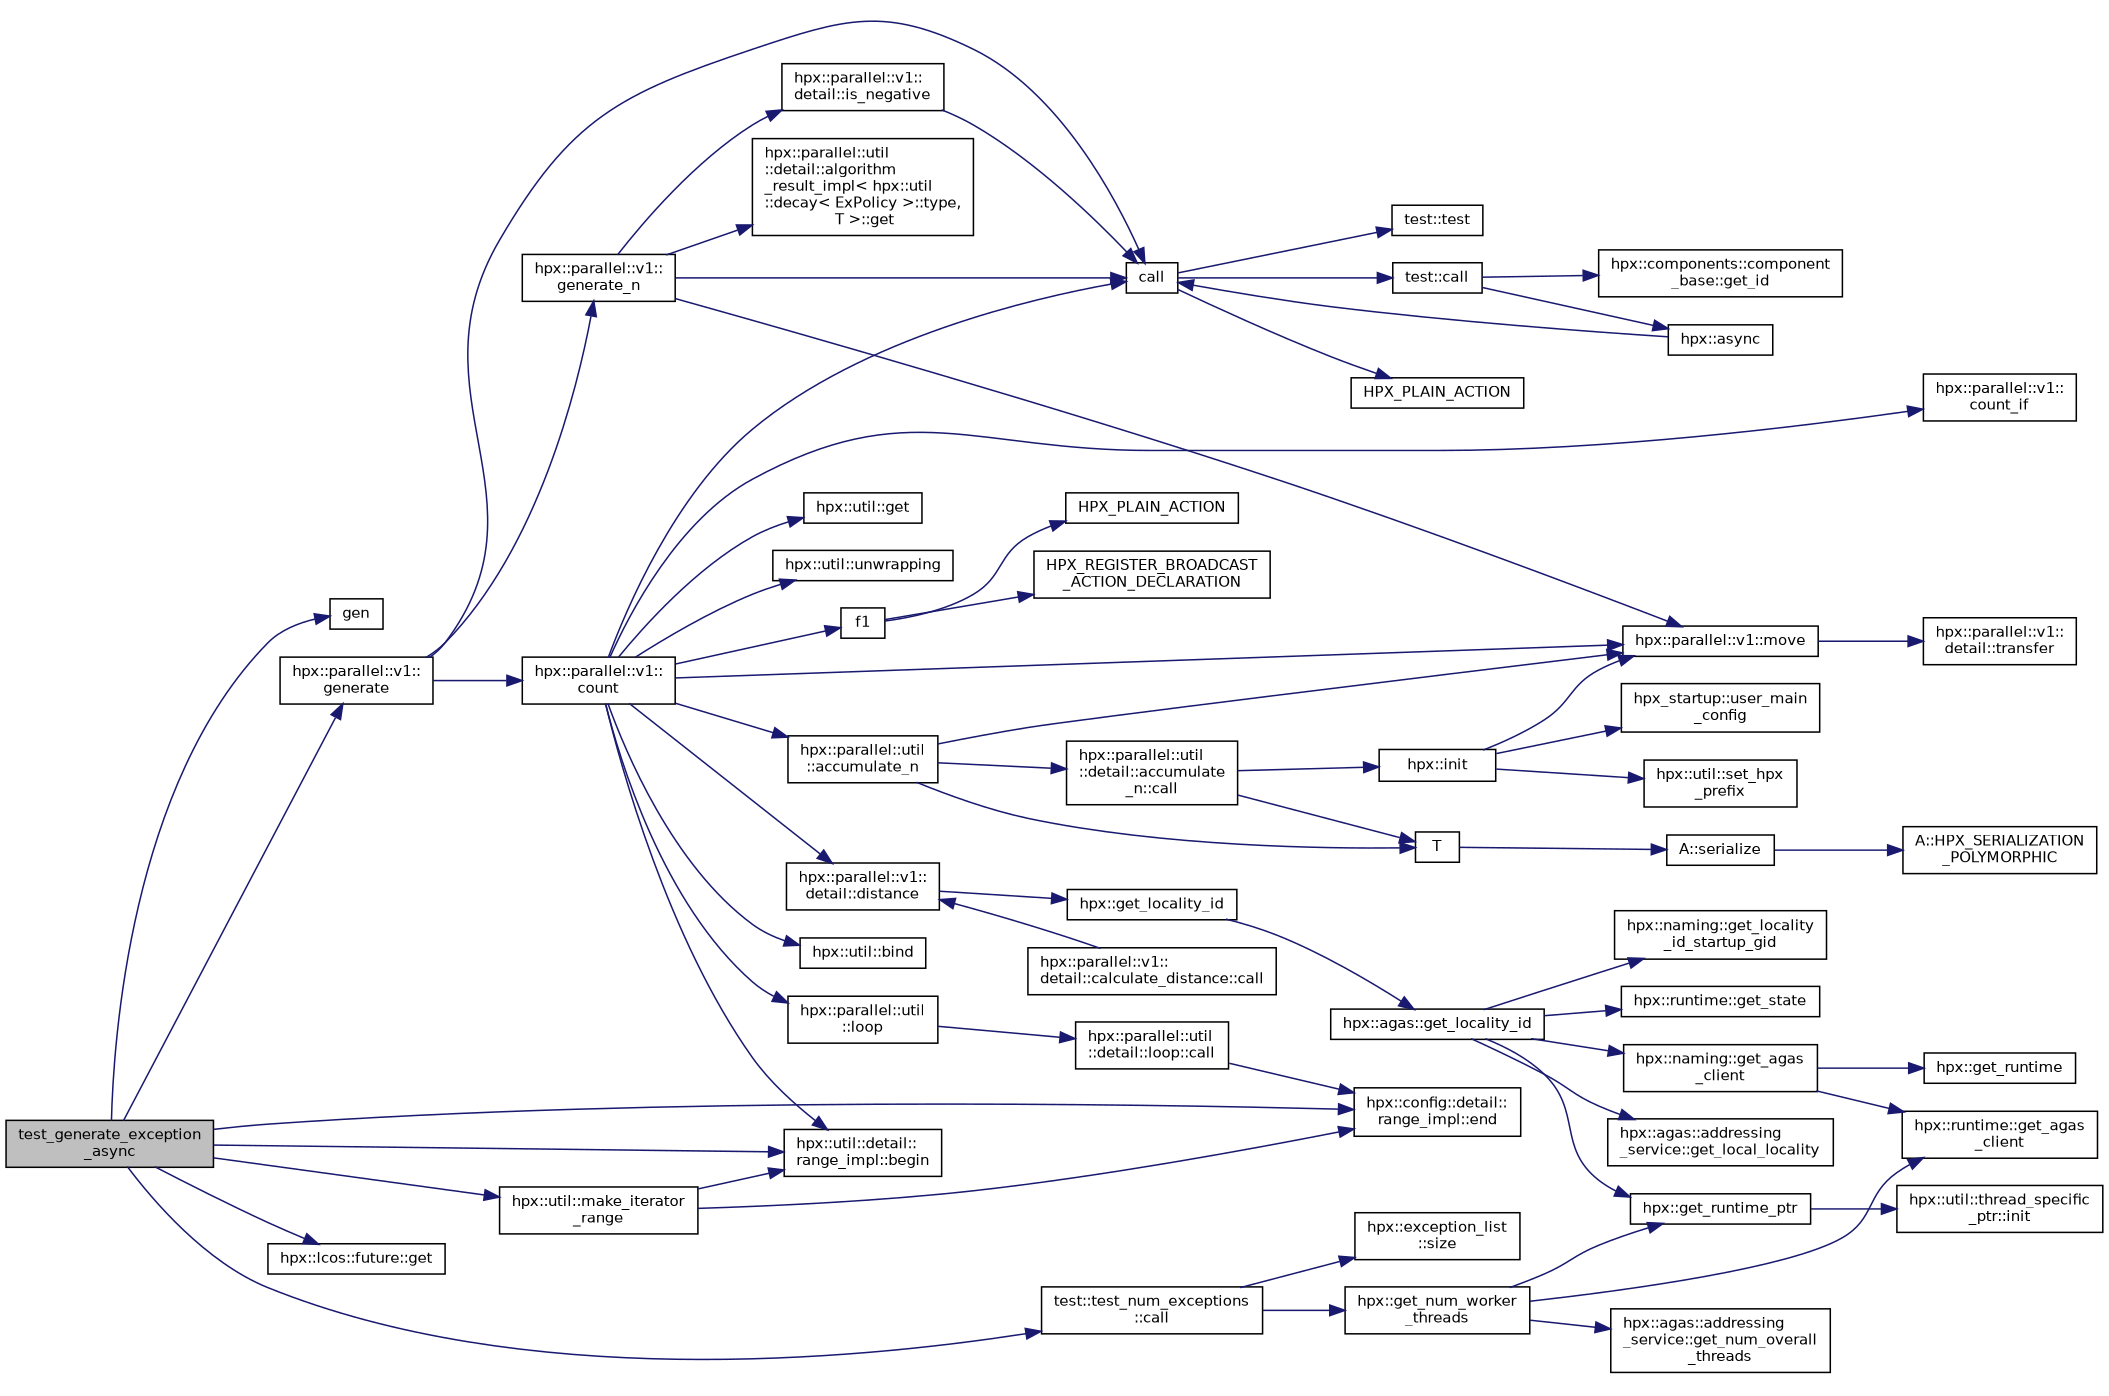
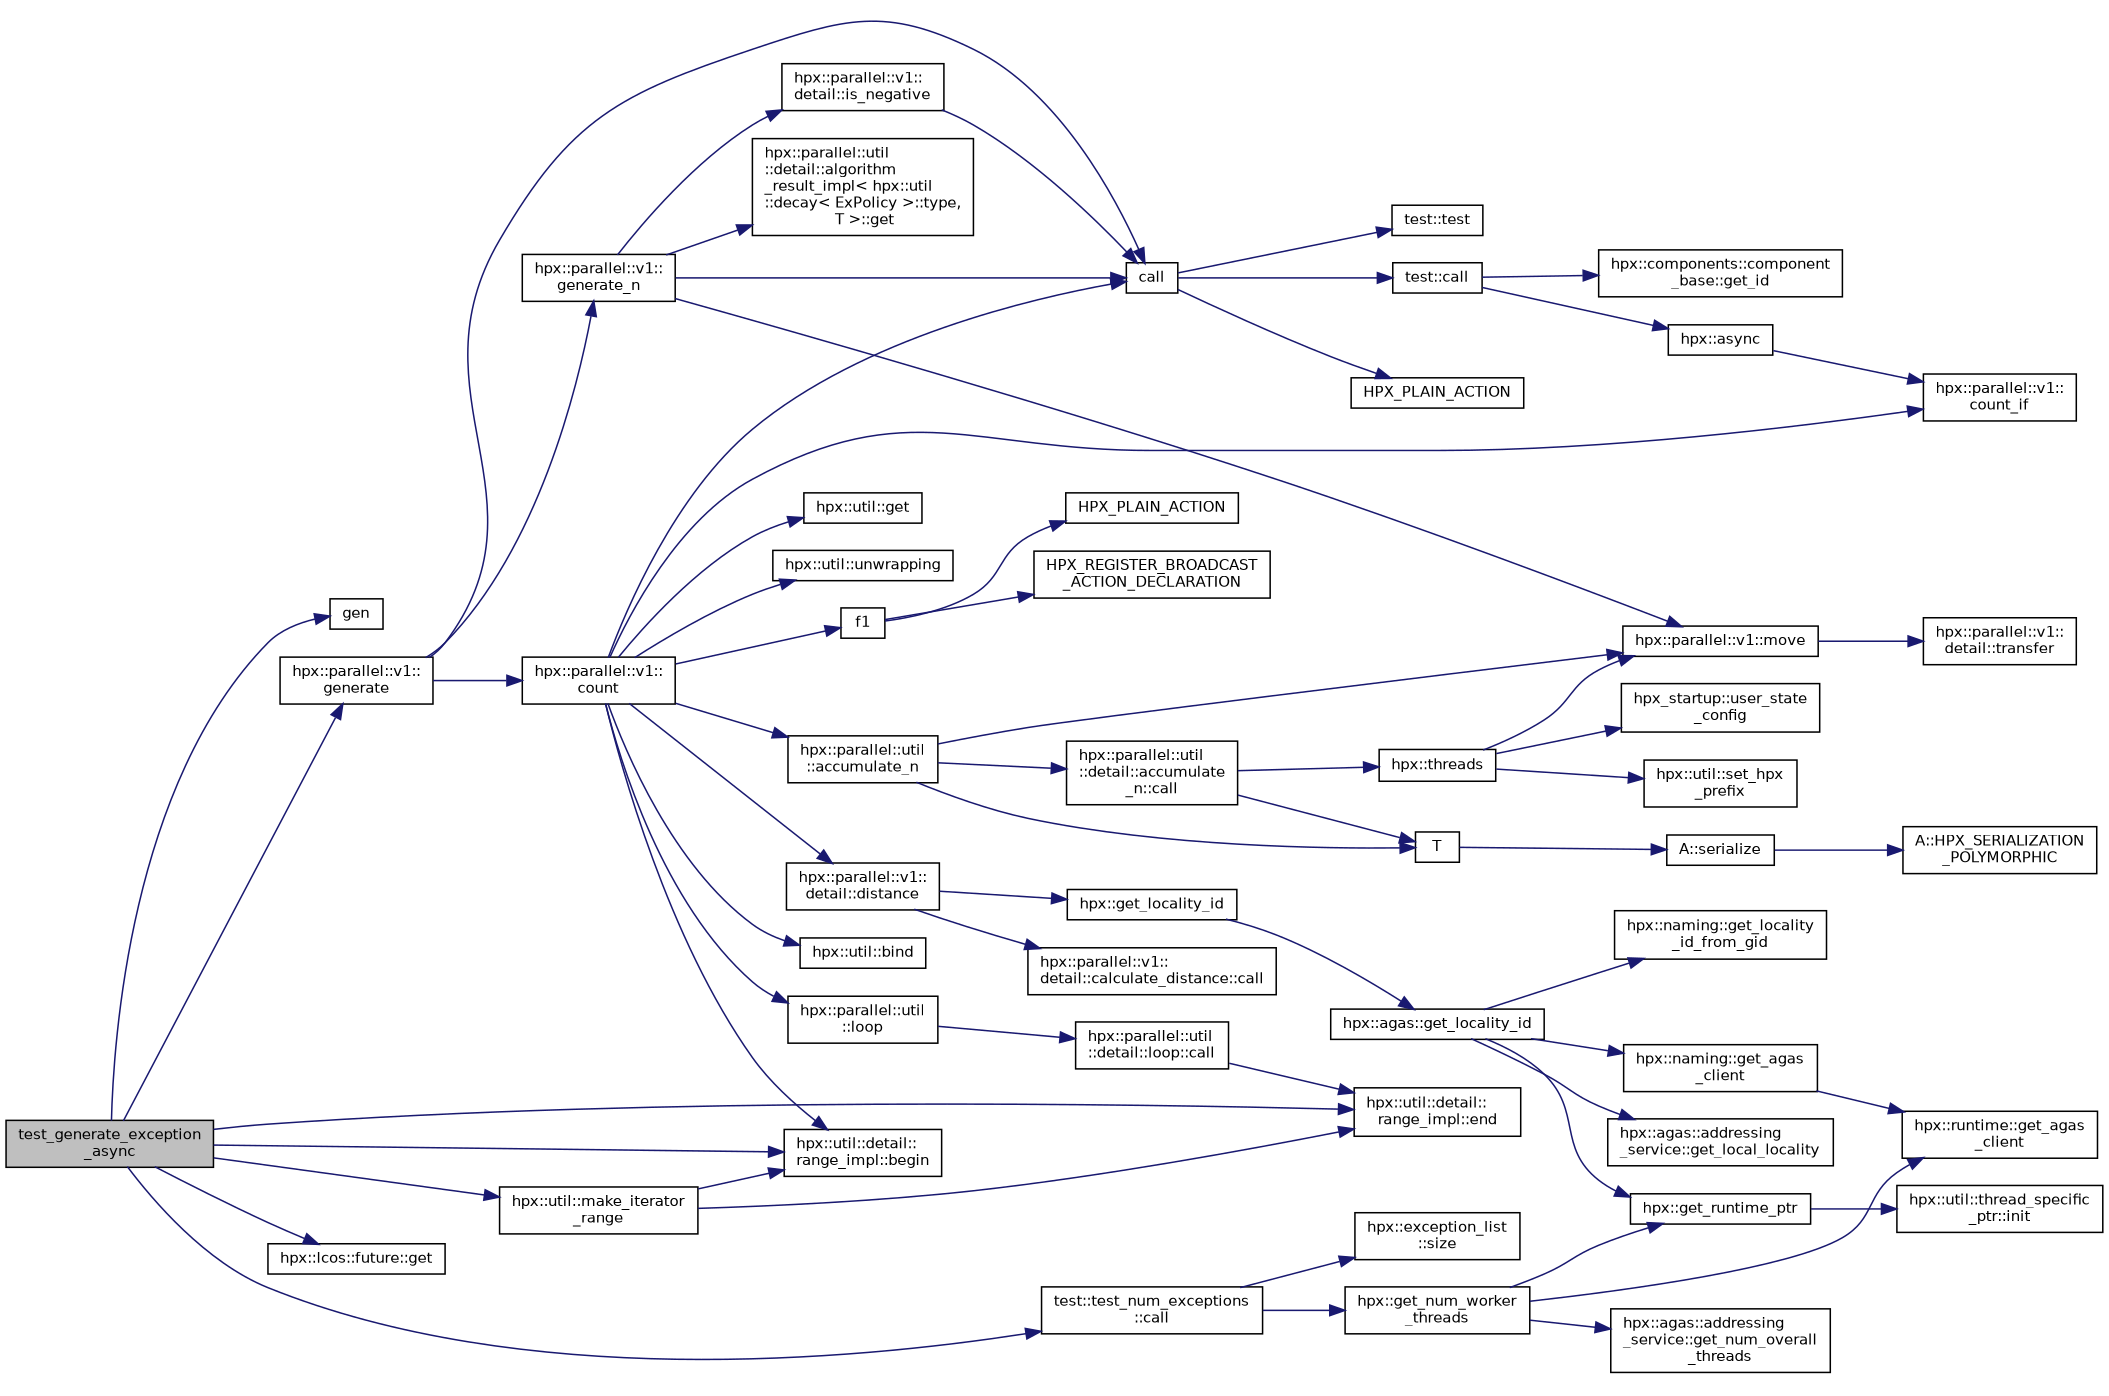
(1430, 318) -> (1841, 365)
(1142, 662) -> none
(1721, 708) -> (1721, 708)
(1437, 765) -> (1437, 765)
(1028, 925) -> (970, 928)
(1721, 935) -> (1721, 935)
(1721, 1002) -> none
(2000, 1068) -> none
(1437, 1112) -> (1437, 1112)
